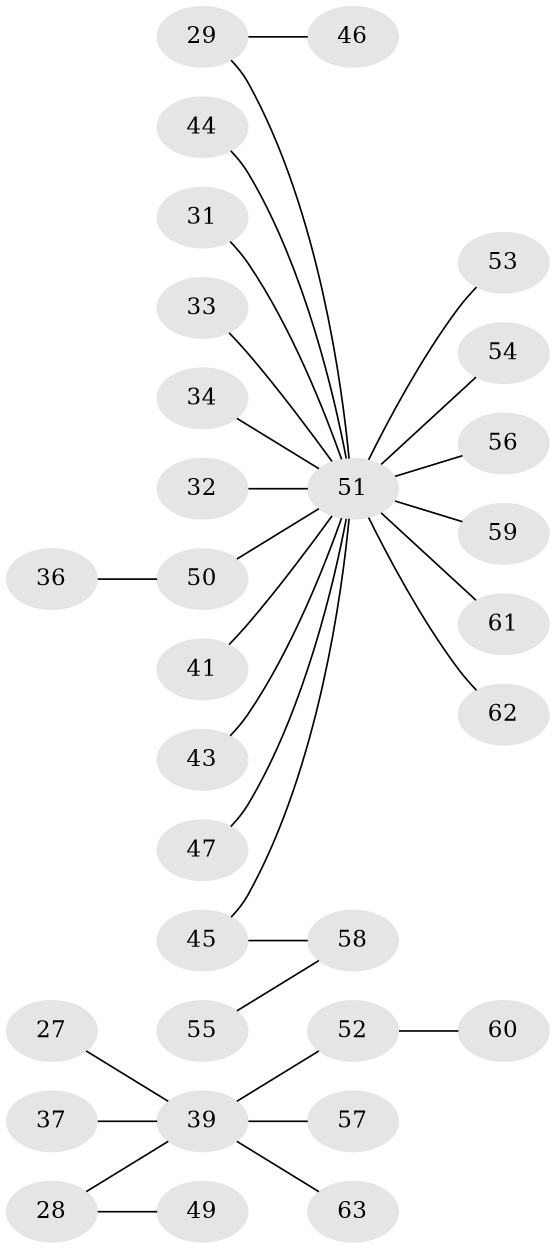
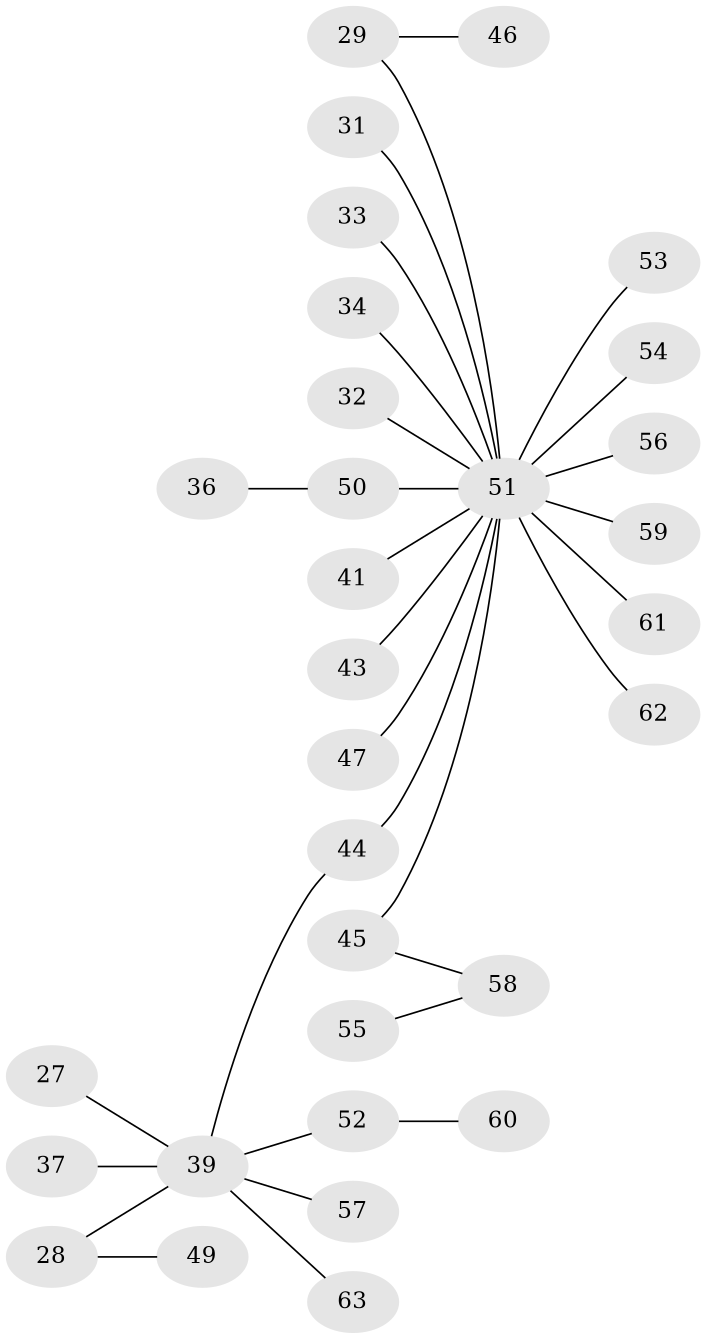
none -> (256, 999)
